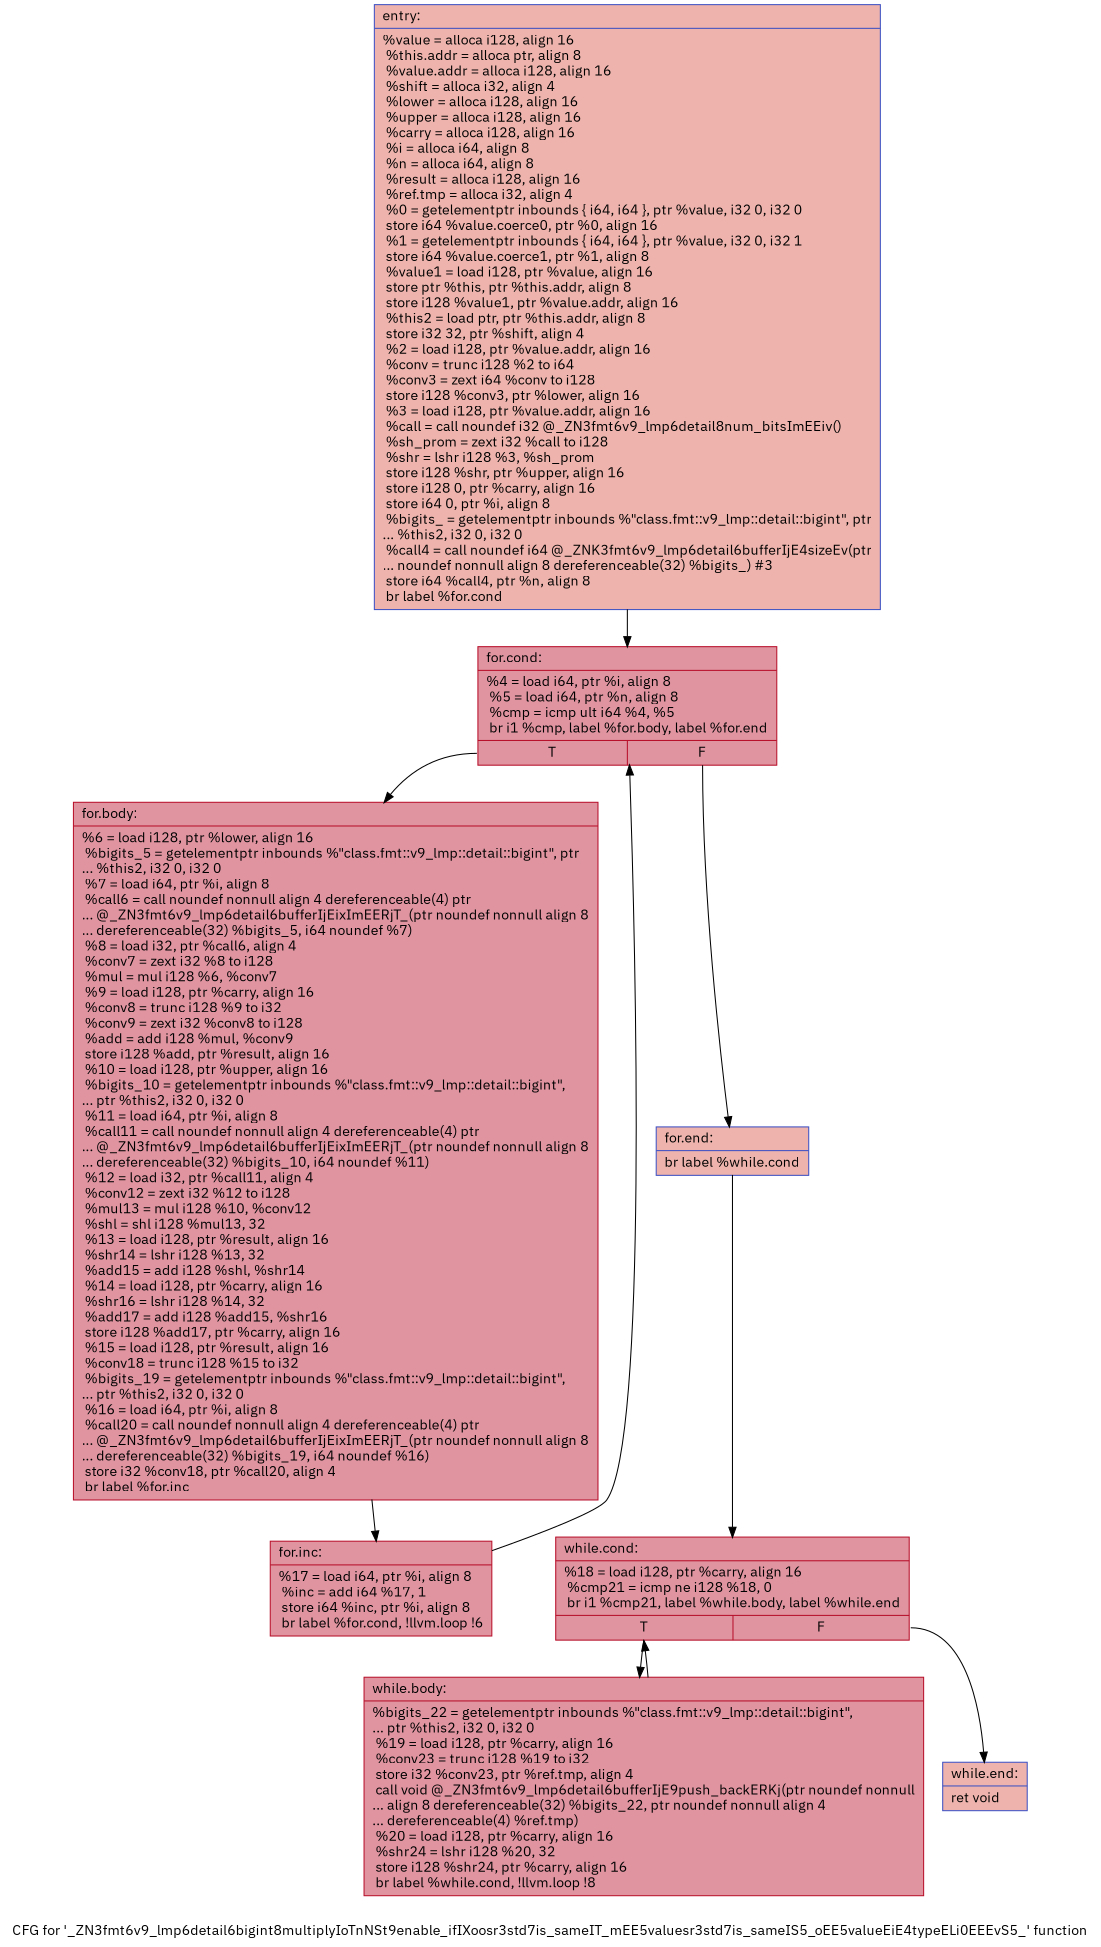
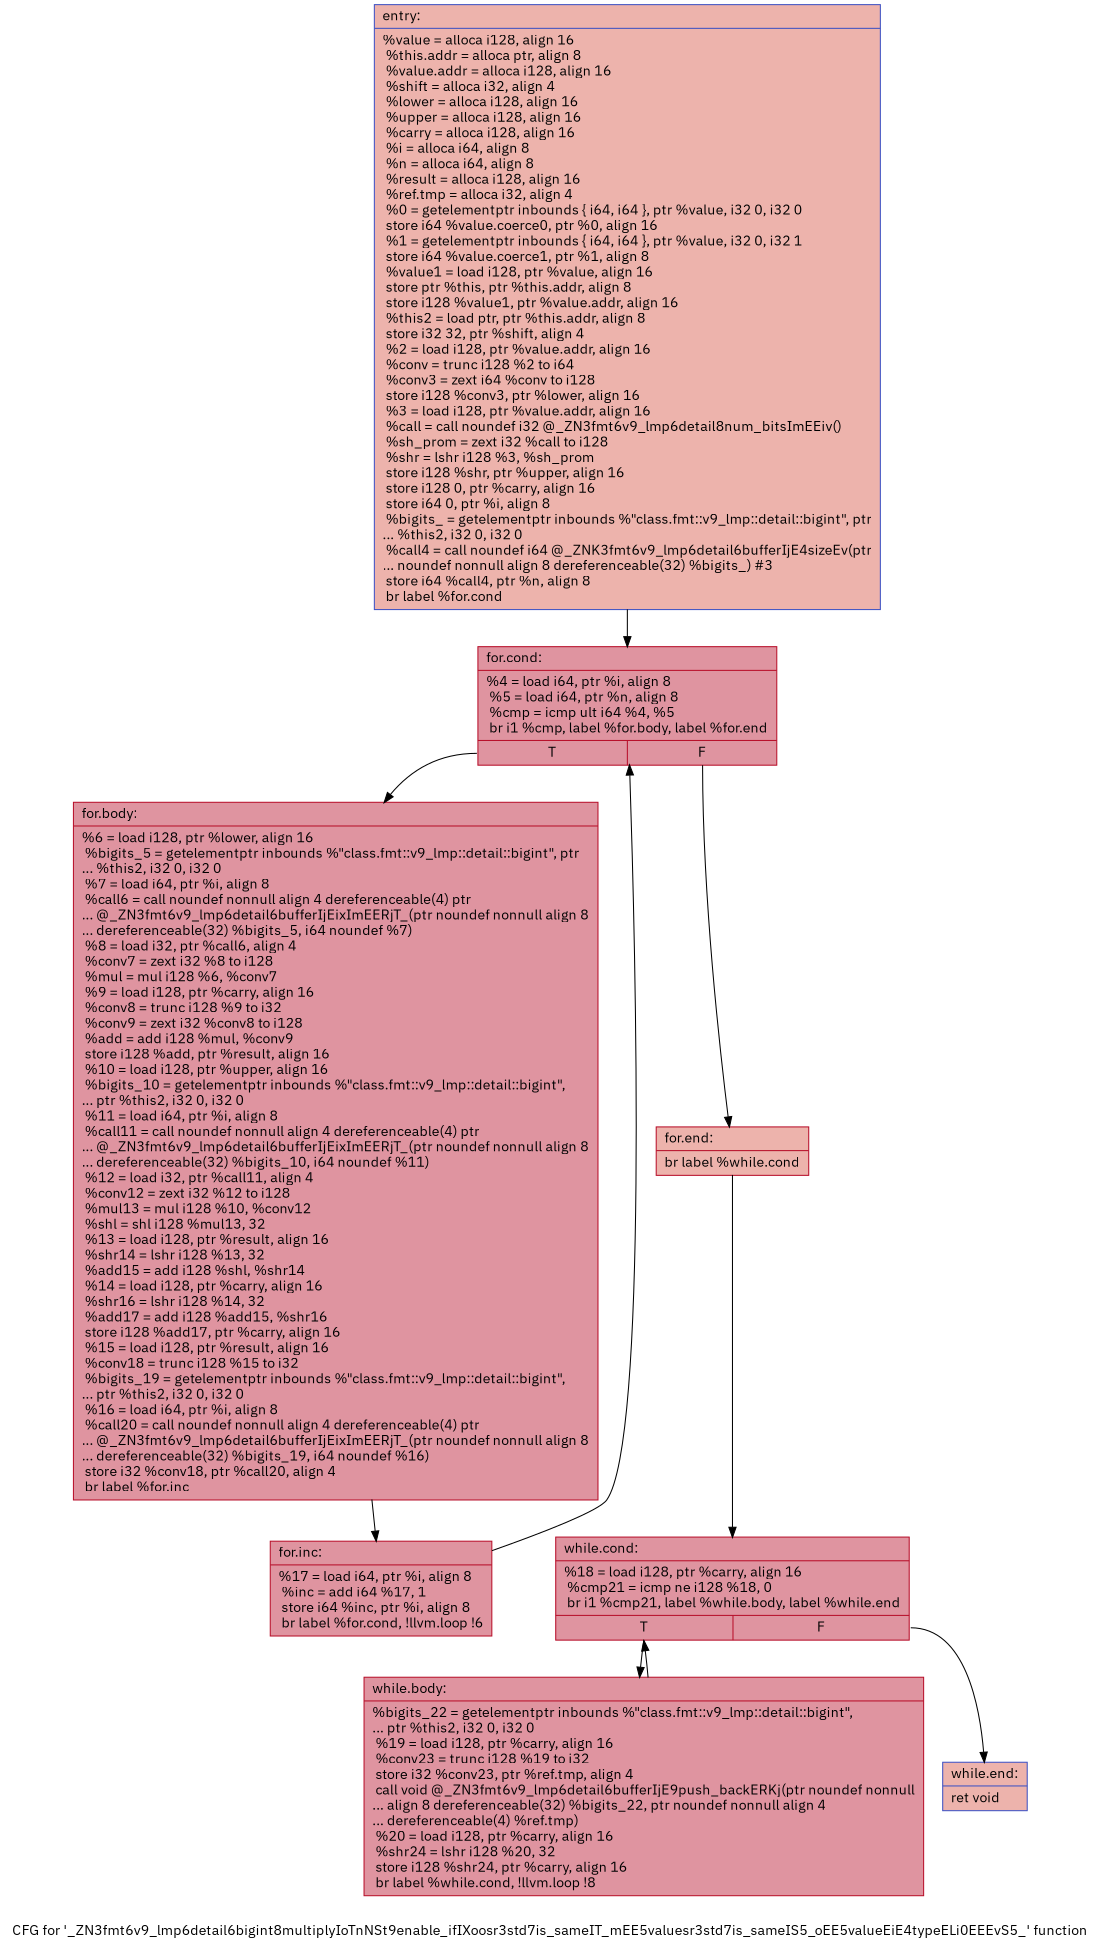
(732, 1151) -> (732, 1151)
